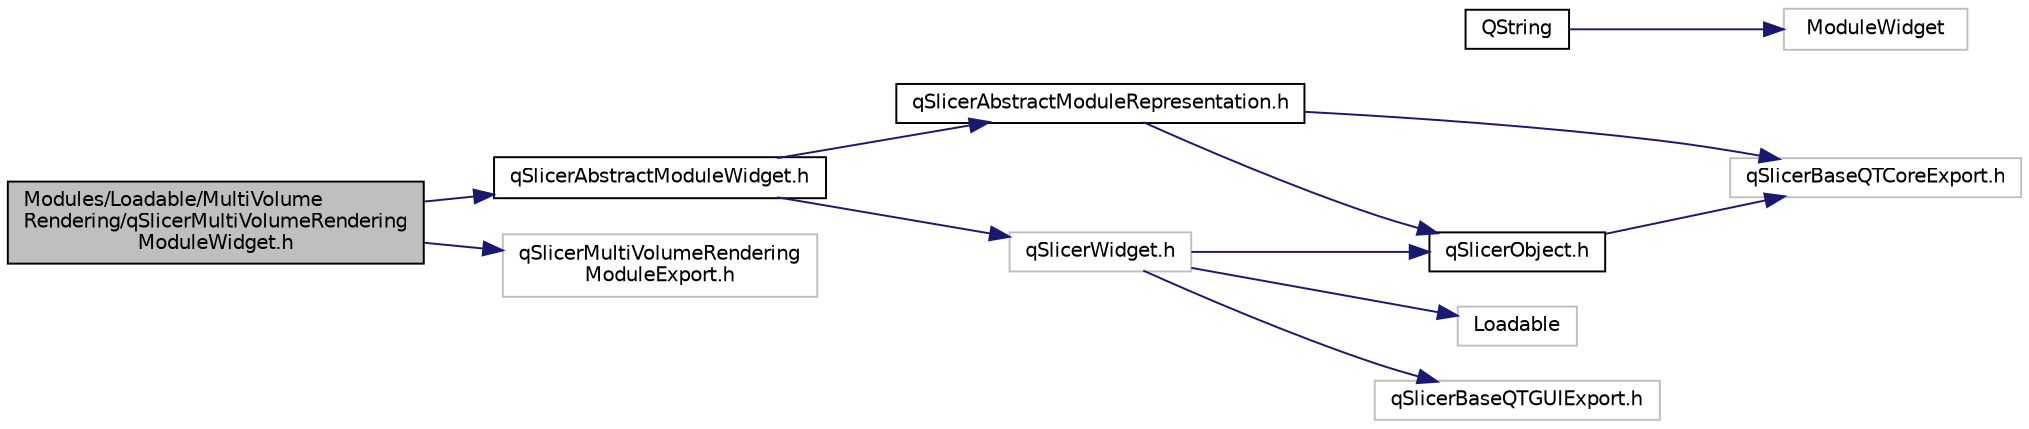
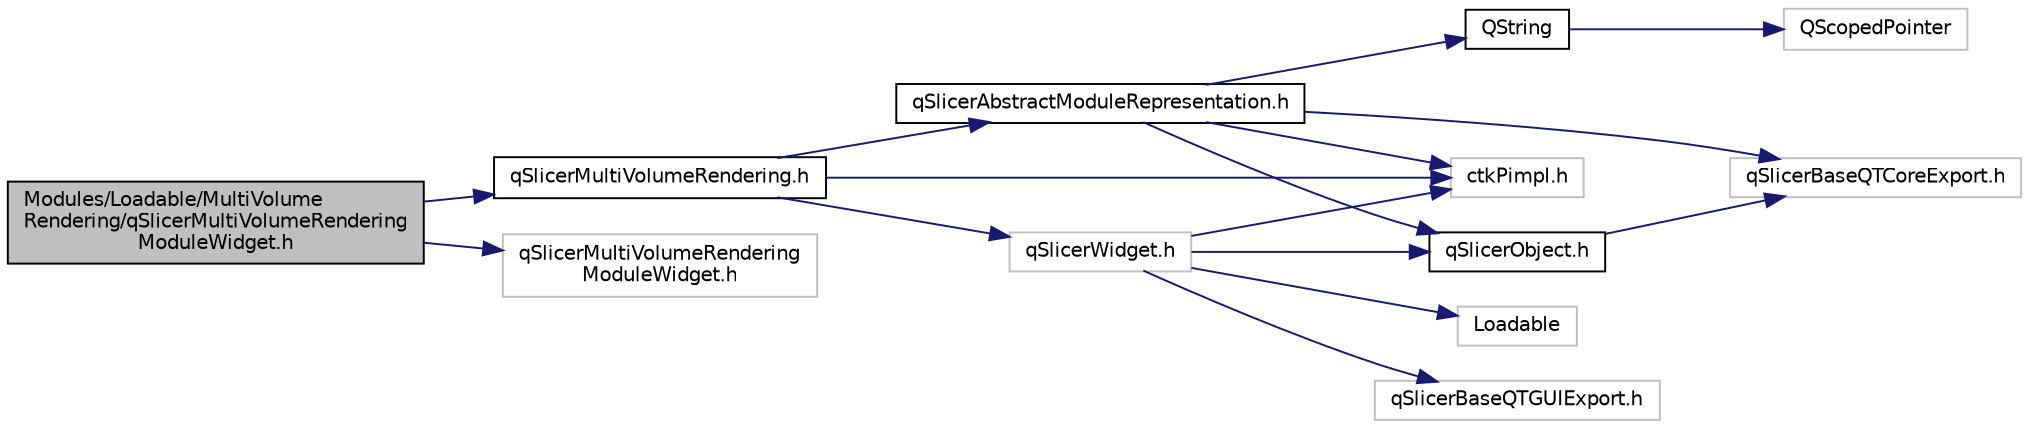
(1876, 29) -> (1876, 29)
none -> (1326, 63)
(660, 178) -> (660, 178)
none -> (1517, 178)
(660, 266) -> (660, 266)
